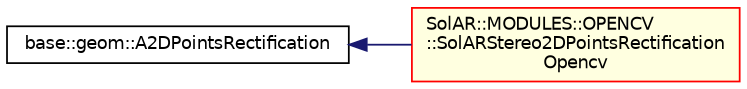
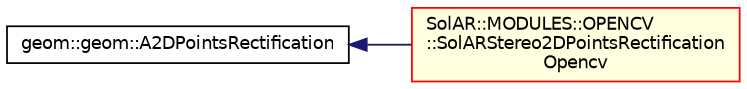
(178, 45) -> (178, 45)
